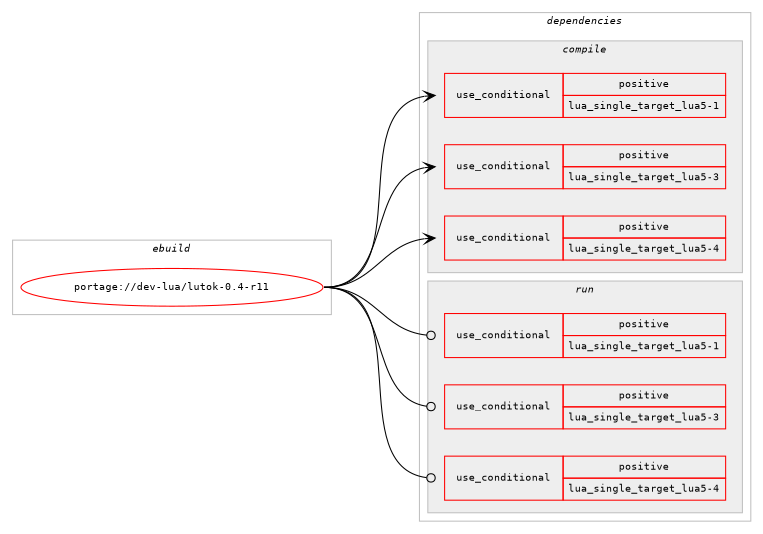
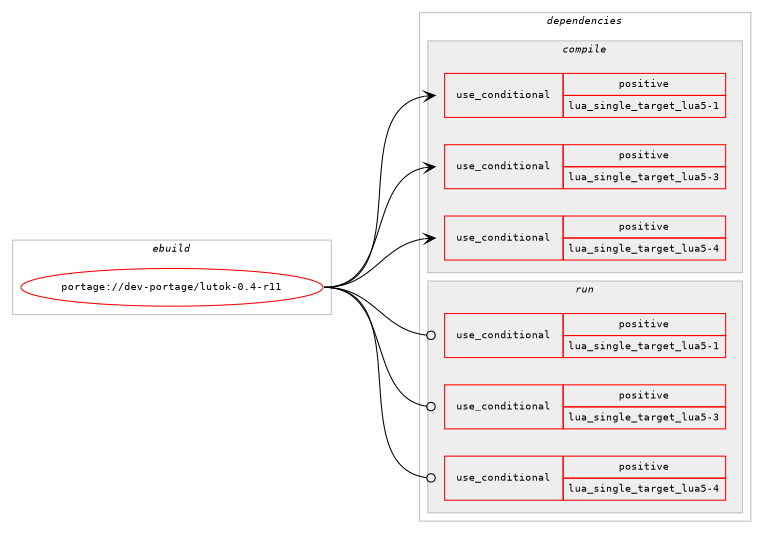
(172, 287) -> (172, 287)
